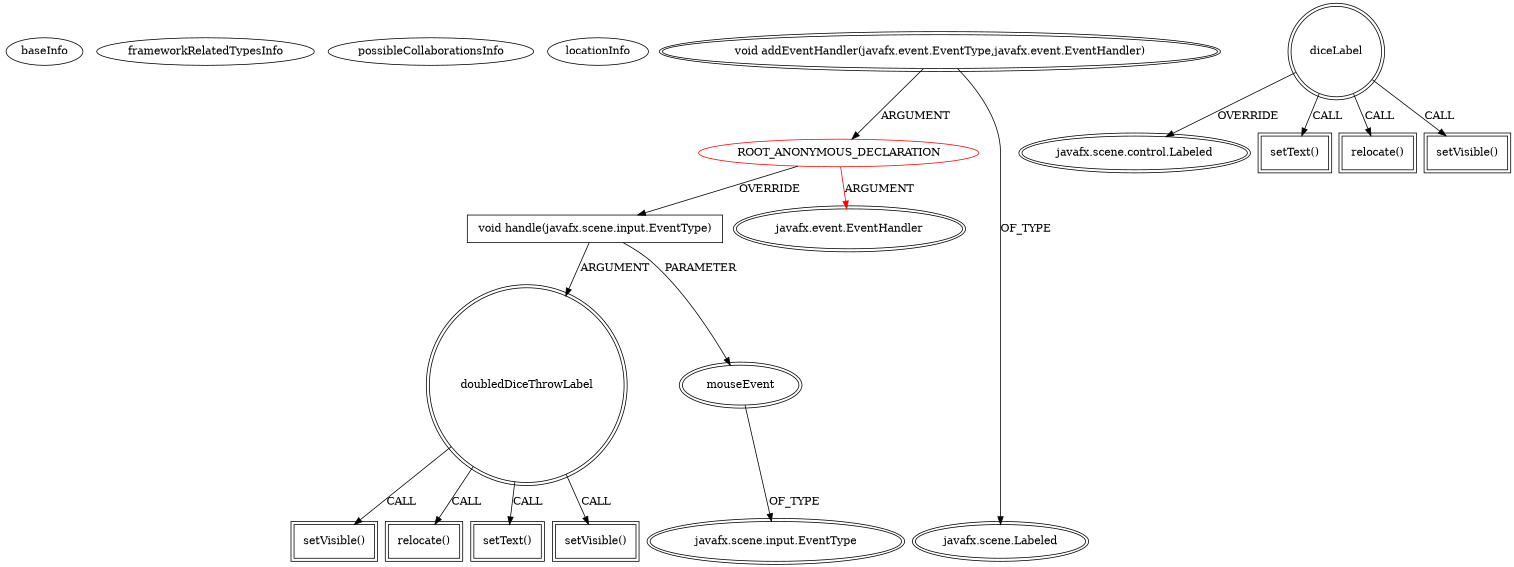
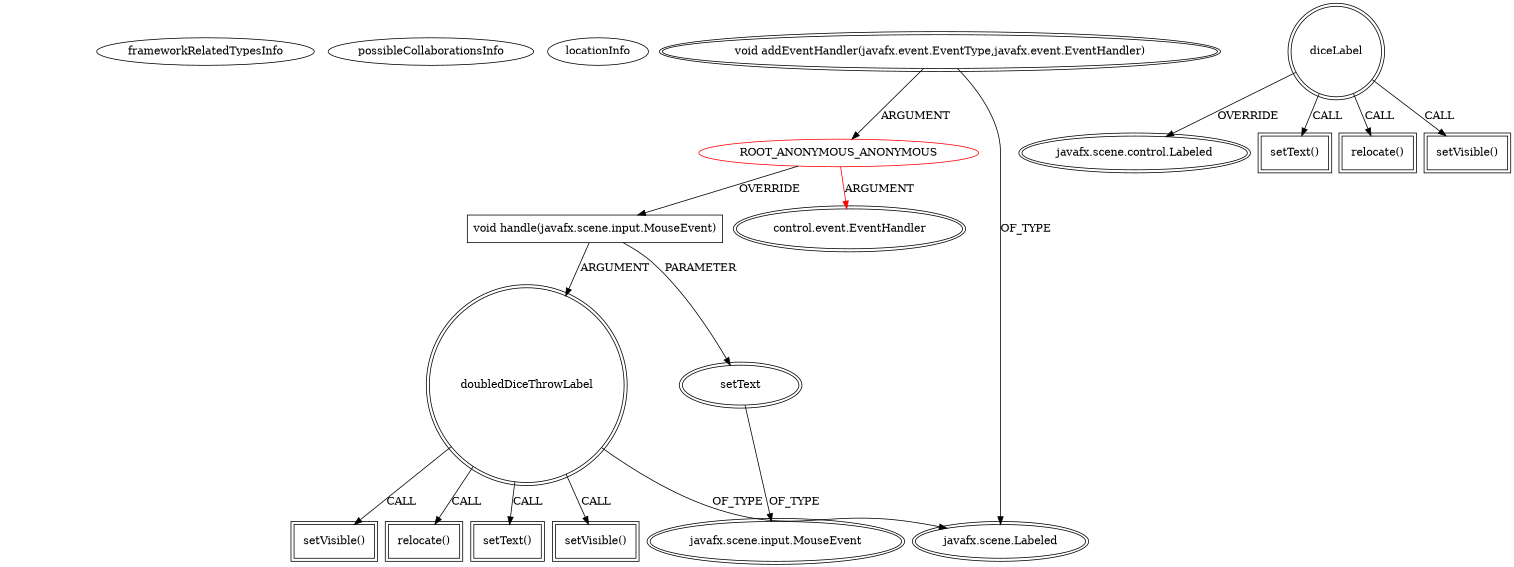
(45, 52) -> none
(839, 153) -> (839, 153)
(595, 229) -> (595, 229)
(849, 229) -> (849, 229)
(741, 385) -> (741, 385)
none -> (762, 519)
(776, 541) -> (776, 541)
